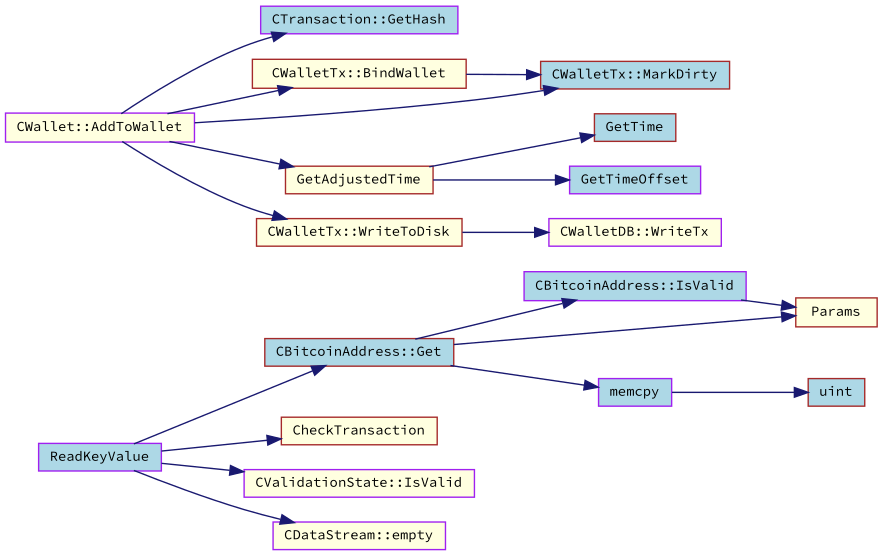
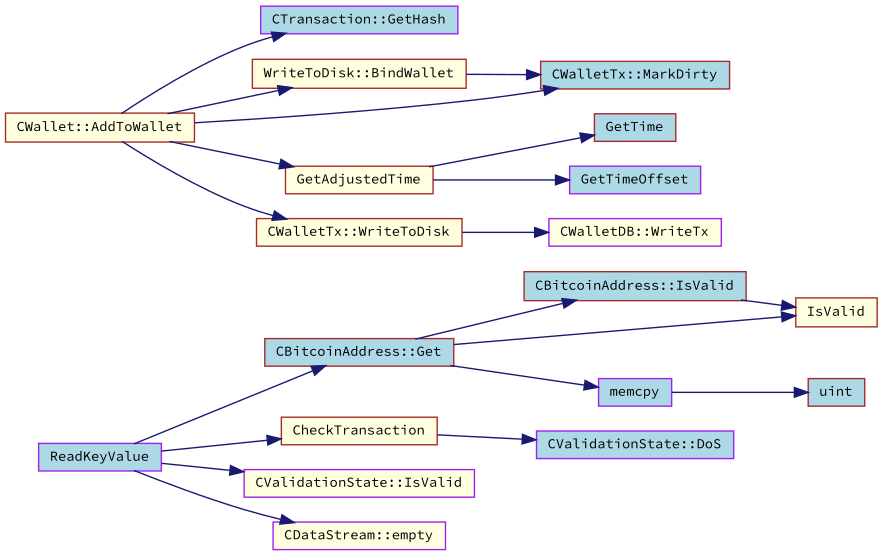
(359, 74) -> (359, 74)
(100, 128) -> (100, 128)
(635, 286) -> (635, 286)
(836, 312) -> (836, 312)
none -> (635, 445)
